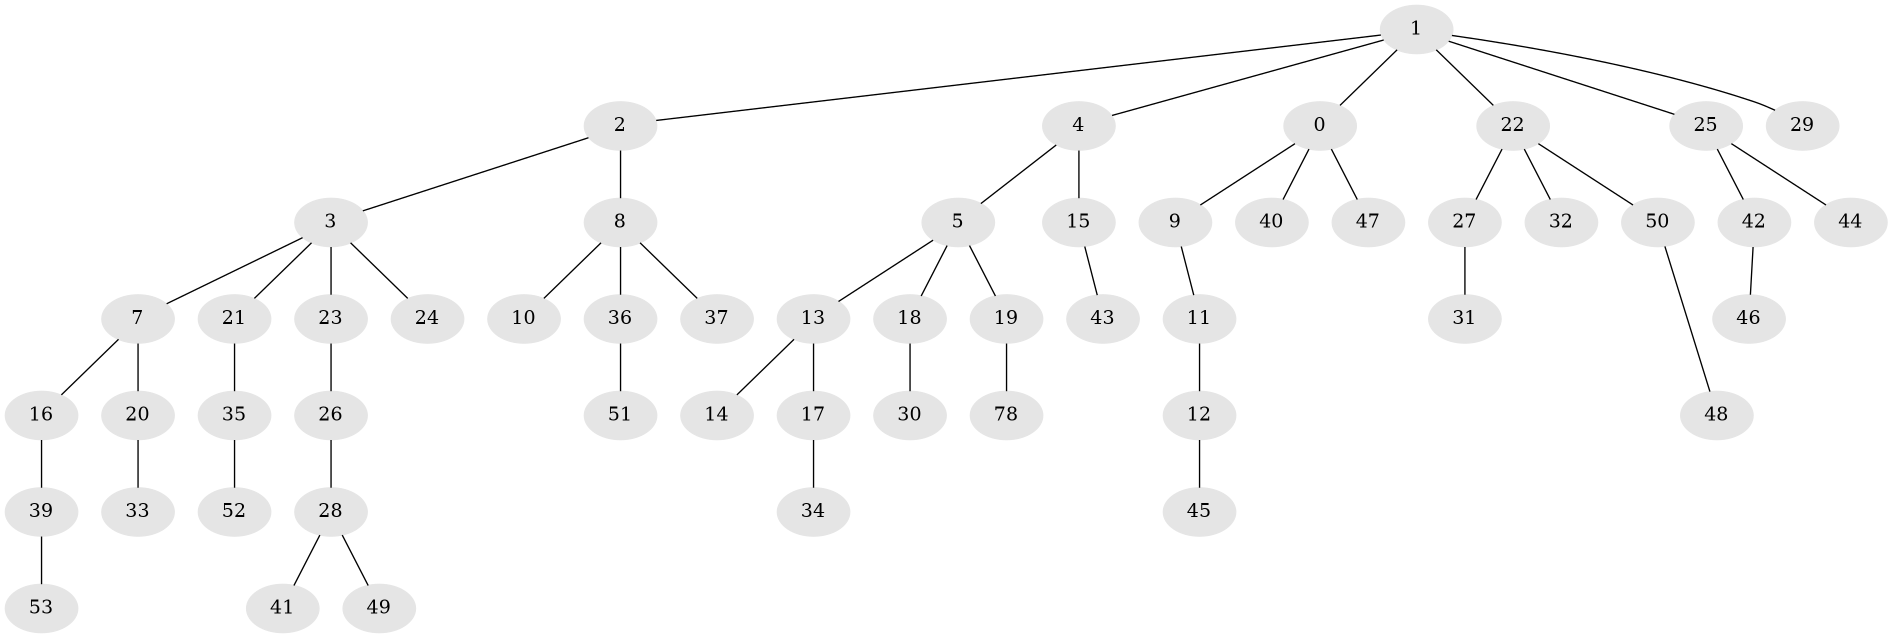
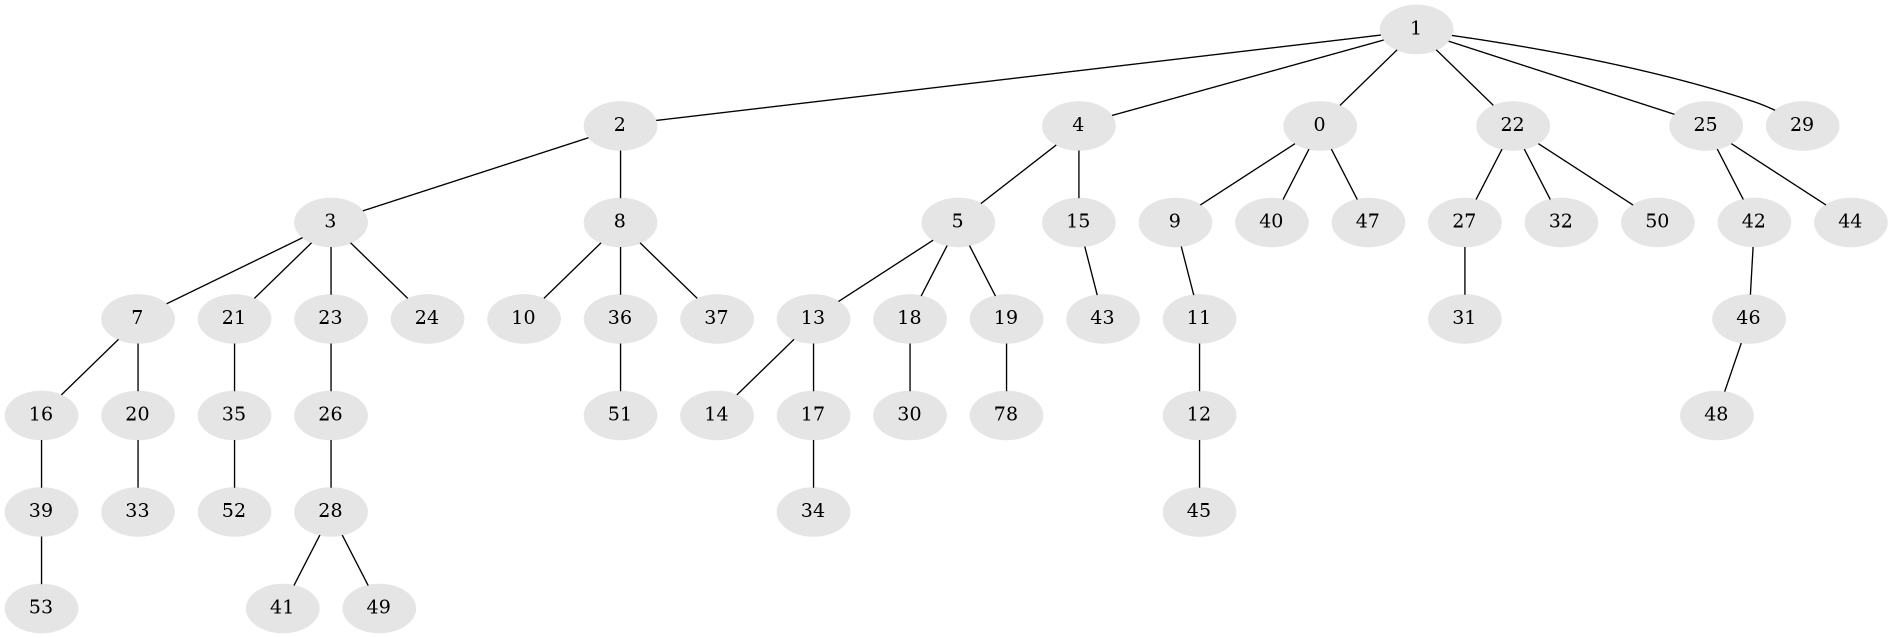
(1687, 319) -> (1733, 367)
